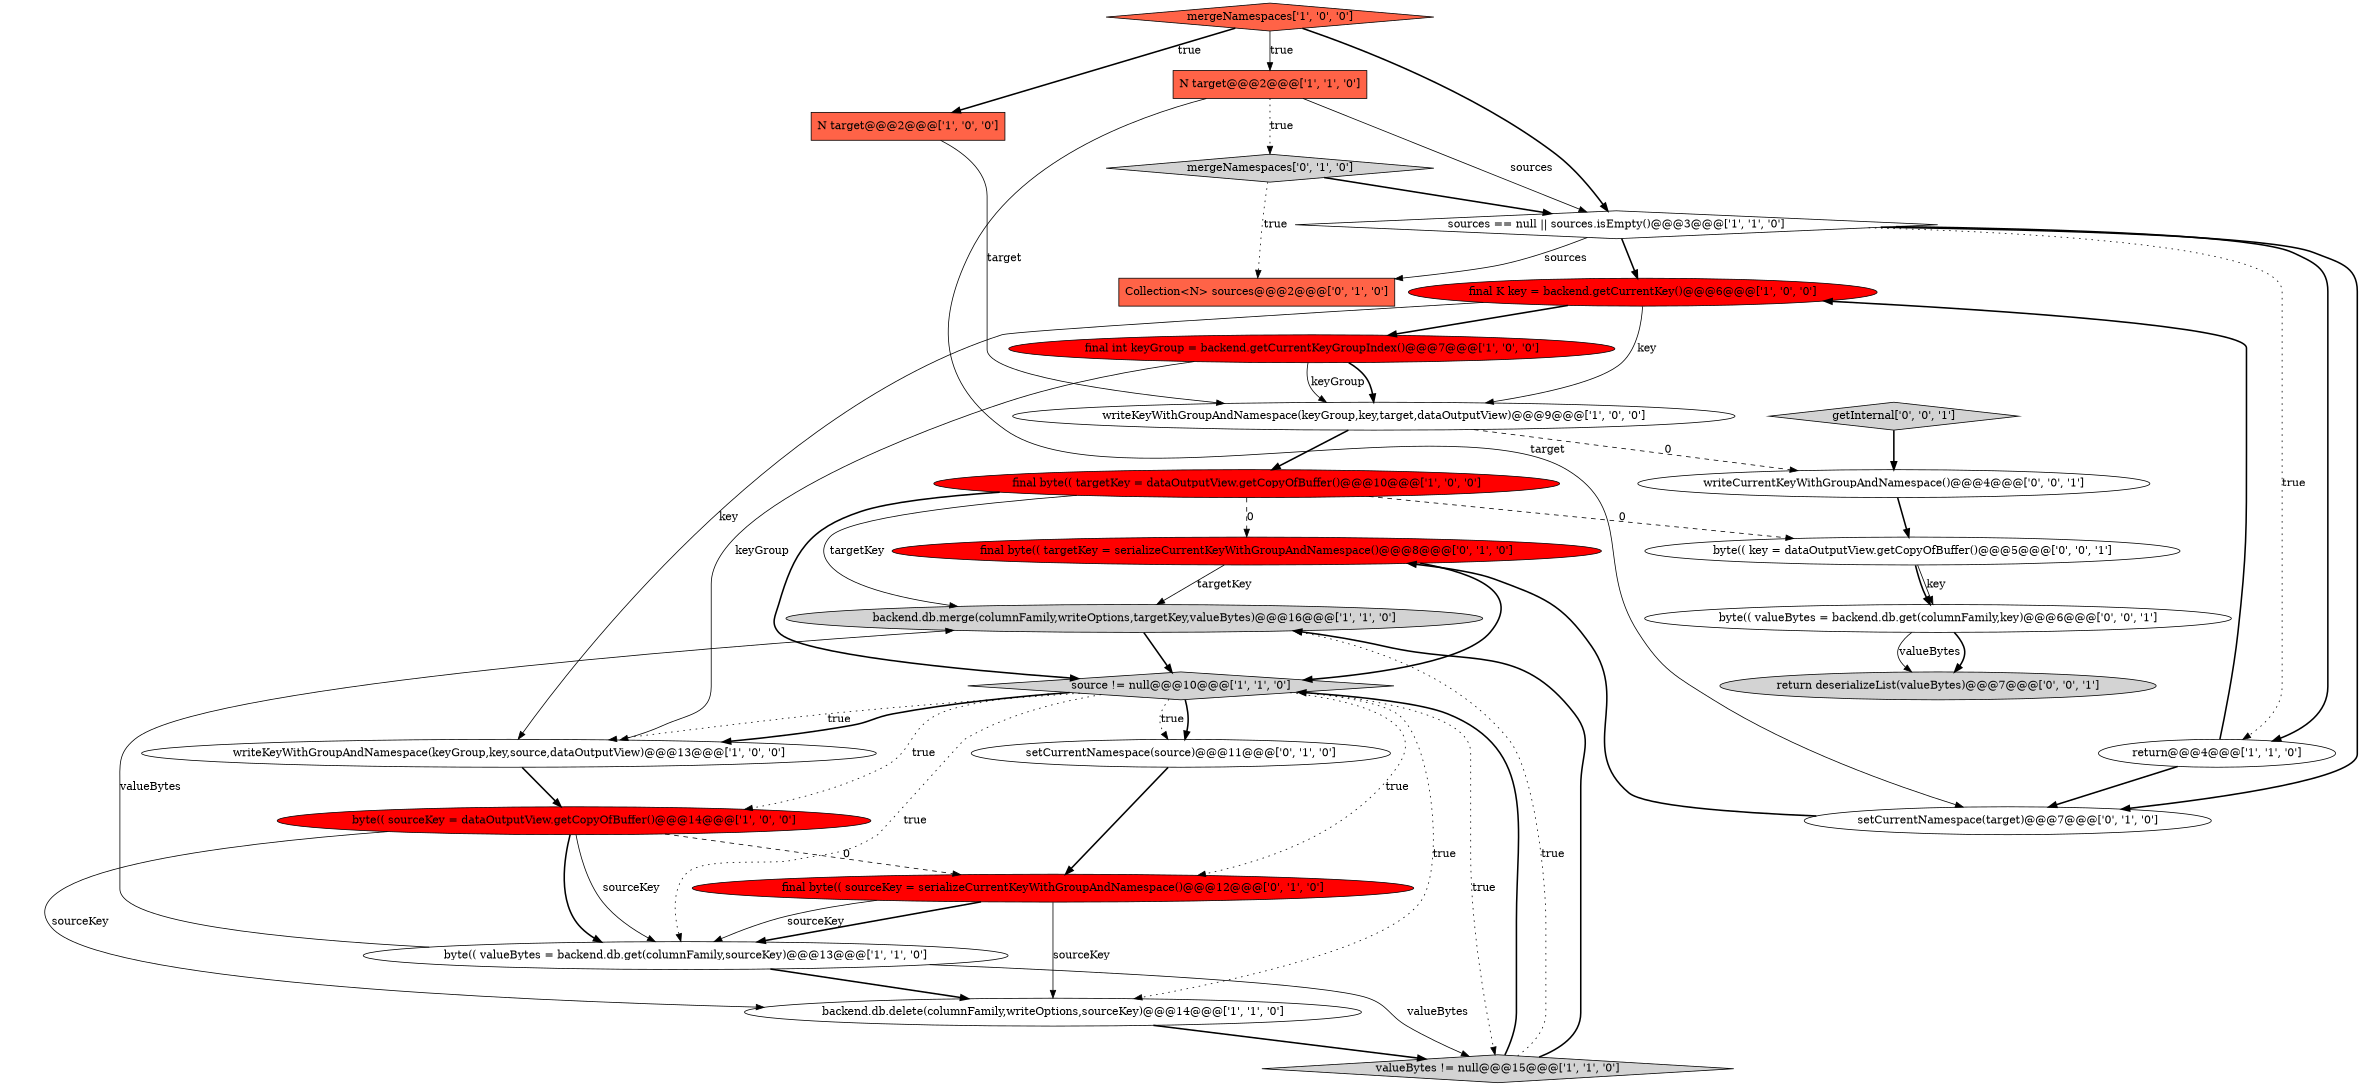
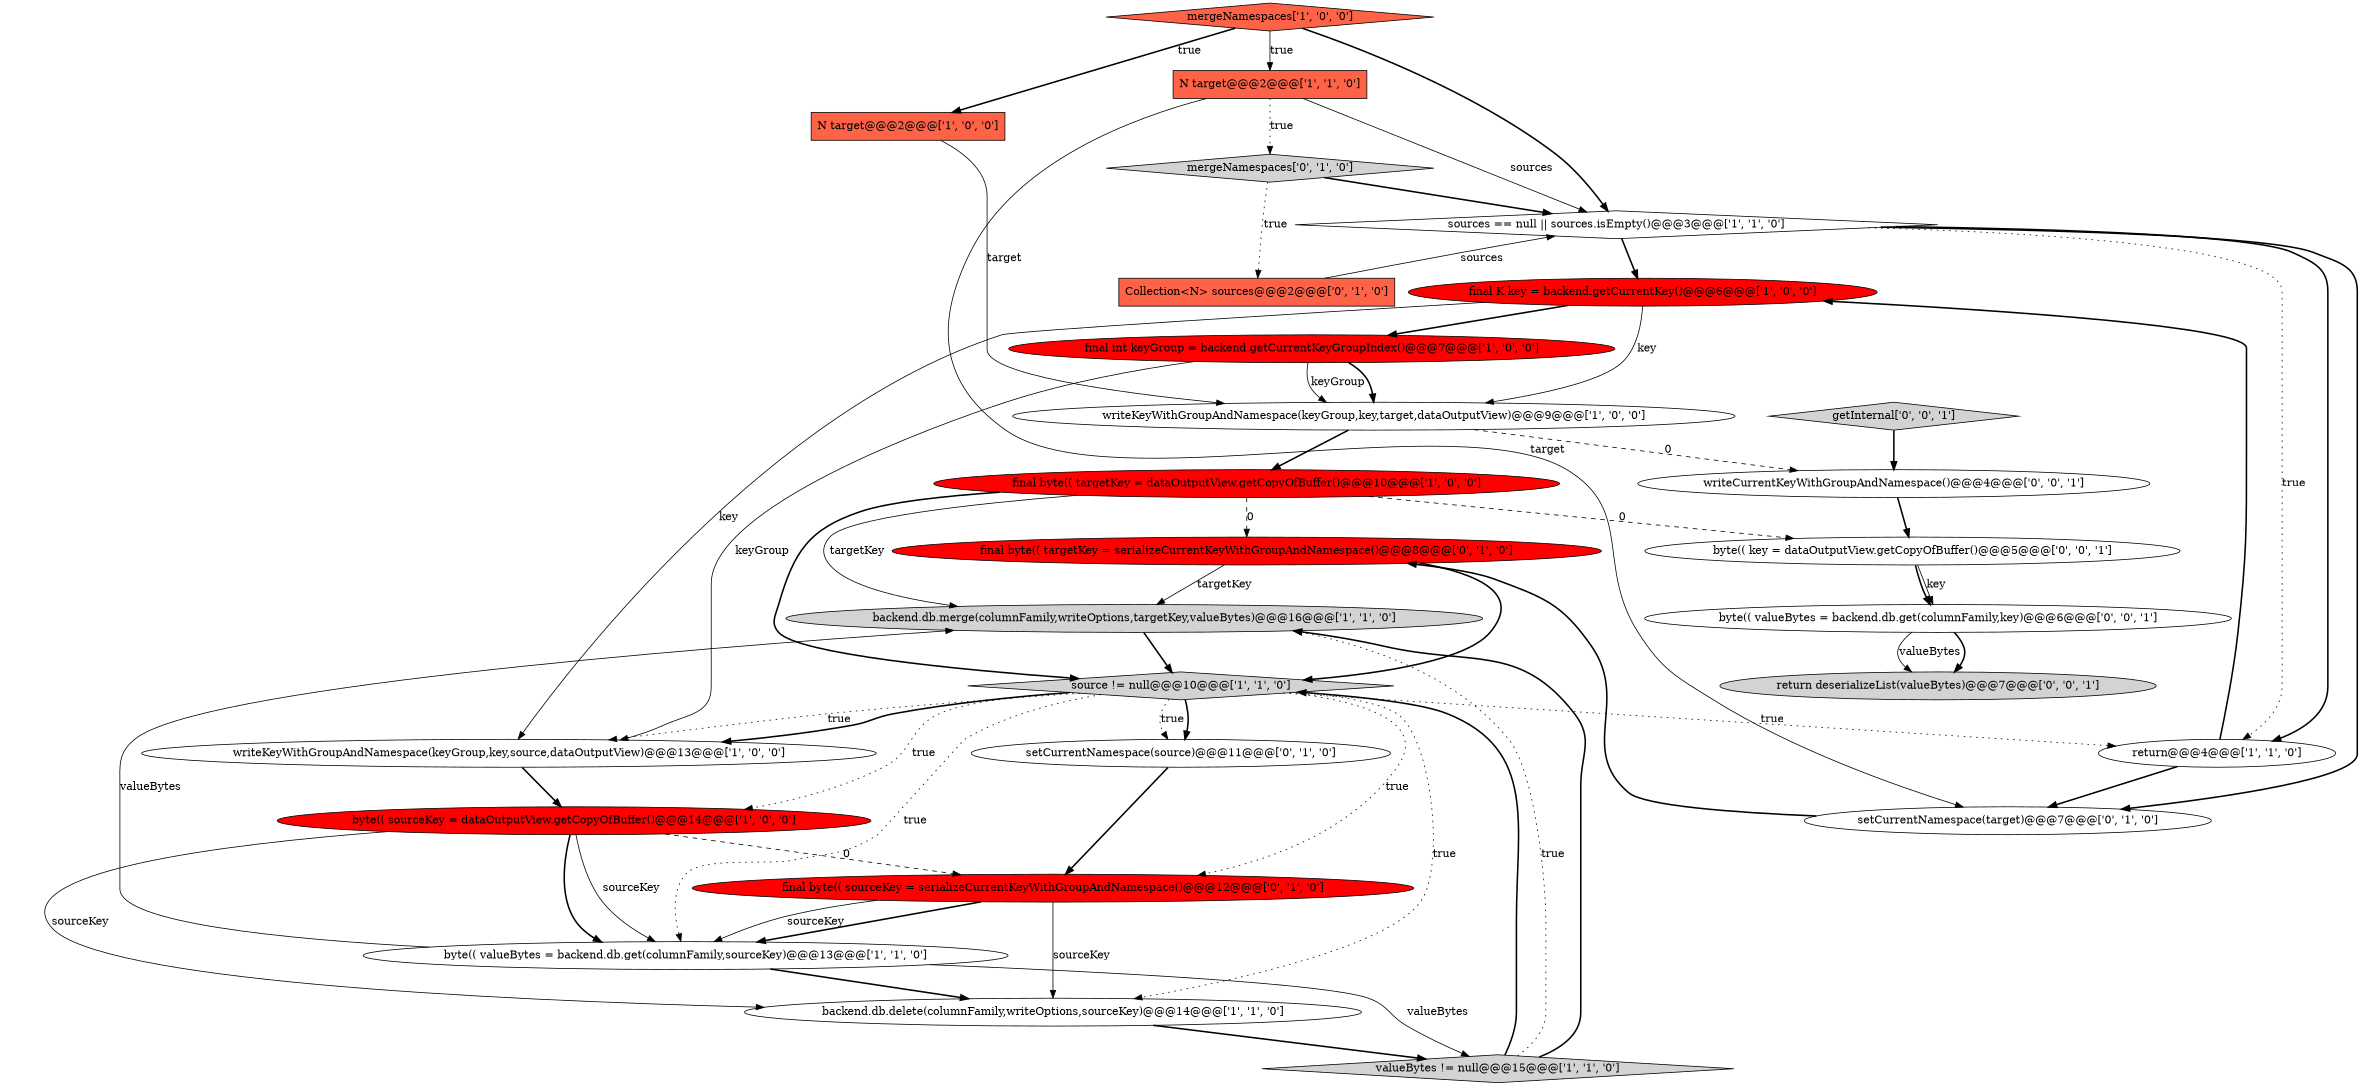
(1497, 266) -> (1436, 257)
(1471, 805) -> (1695, 719)
